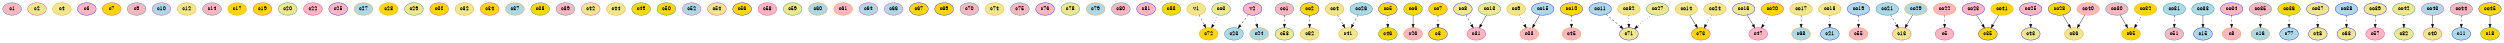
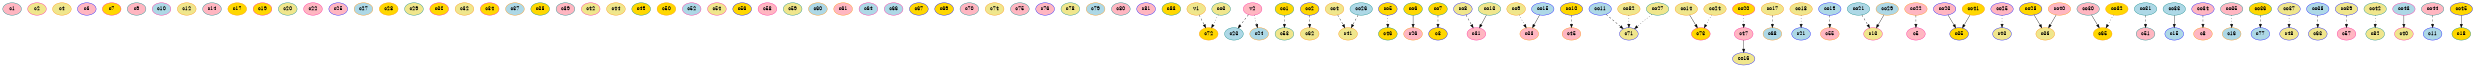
(666, 9) -> (666, 9)
(1253, 9) -> (1253, 9)
(1284, 9) -> (1284, 9)
(1438, 9) -> (1438, 9)
(1750, 20) -> (1744, 45)
